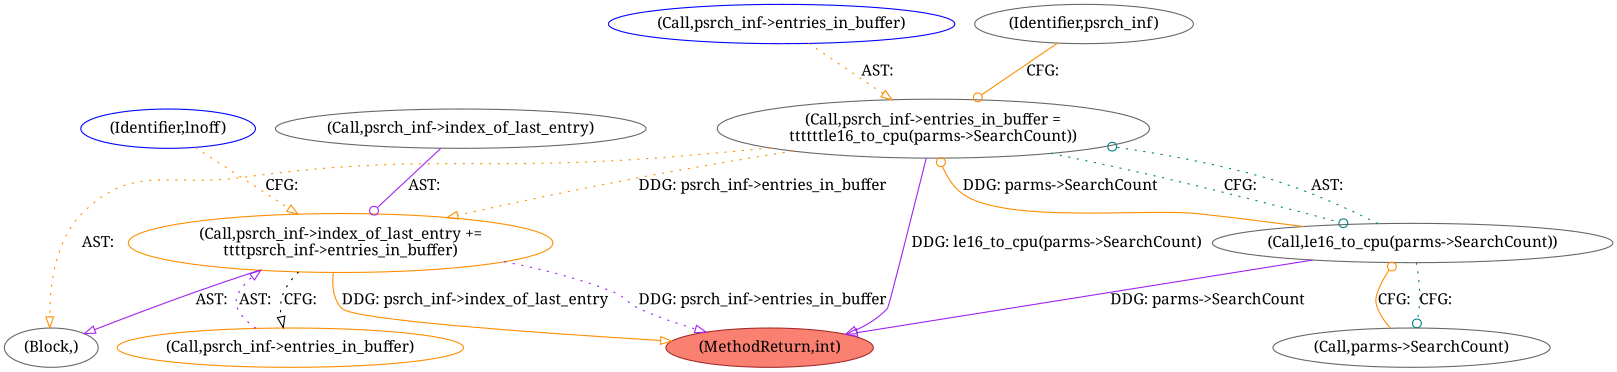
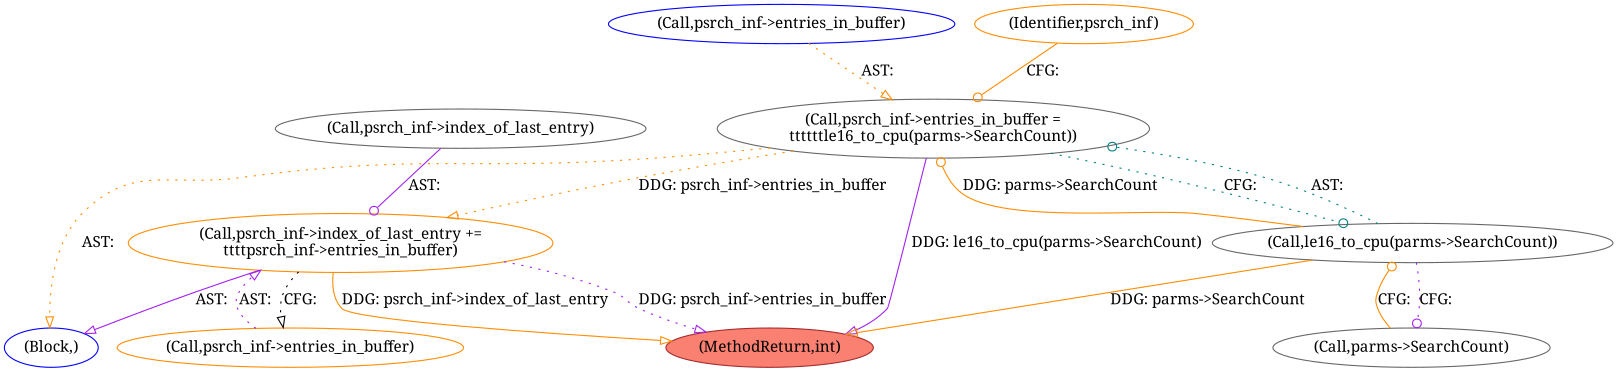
(1084, 24) -> (1084, 24)
(168, 129) -> none
(1420, 291) -> (1420, 291)
(1085, 296) -> (1085, 296)
(51, 348) -> (51, 348)
